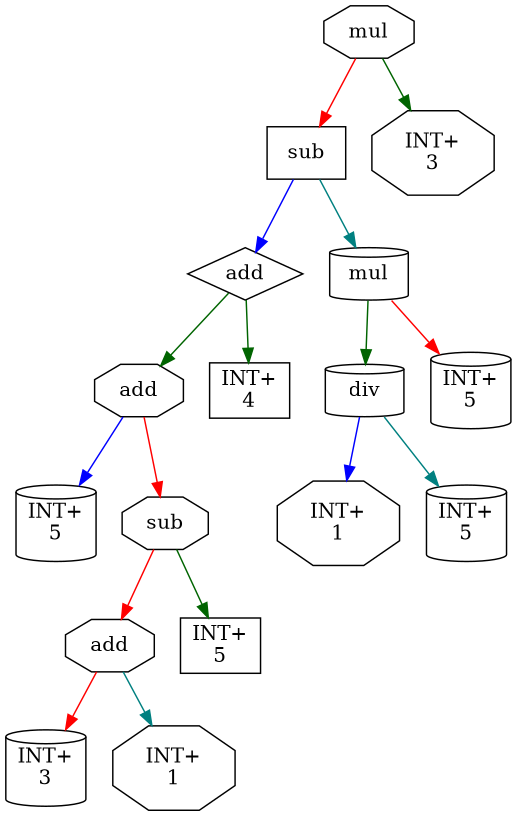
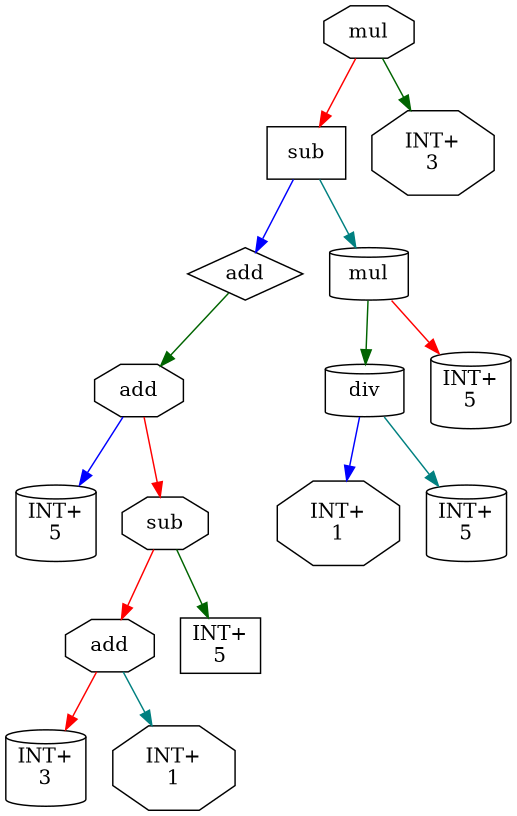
(250, 391) -> none
